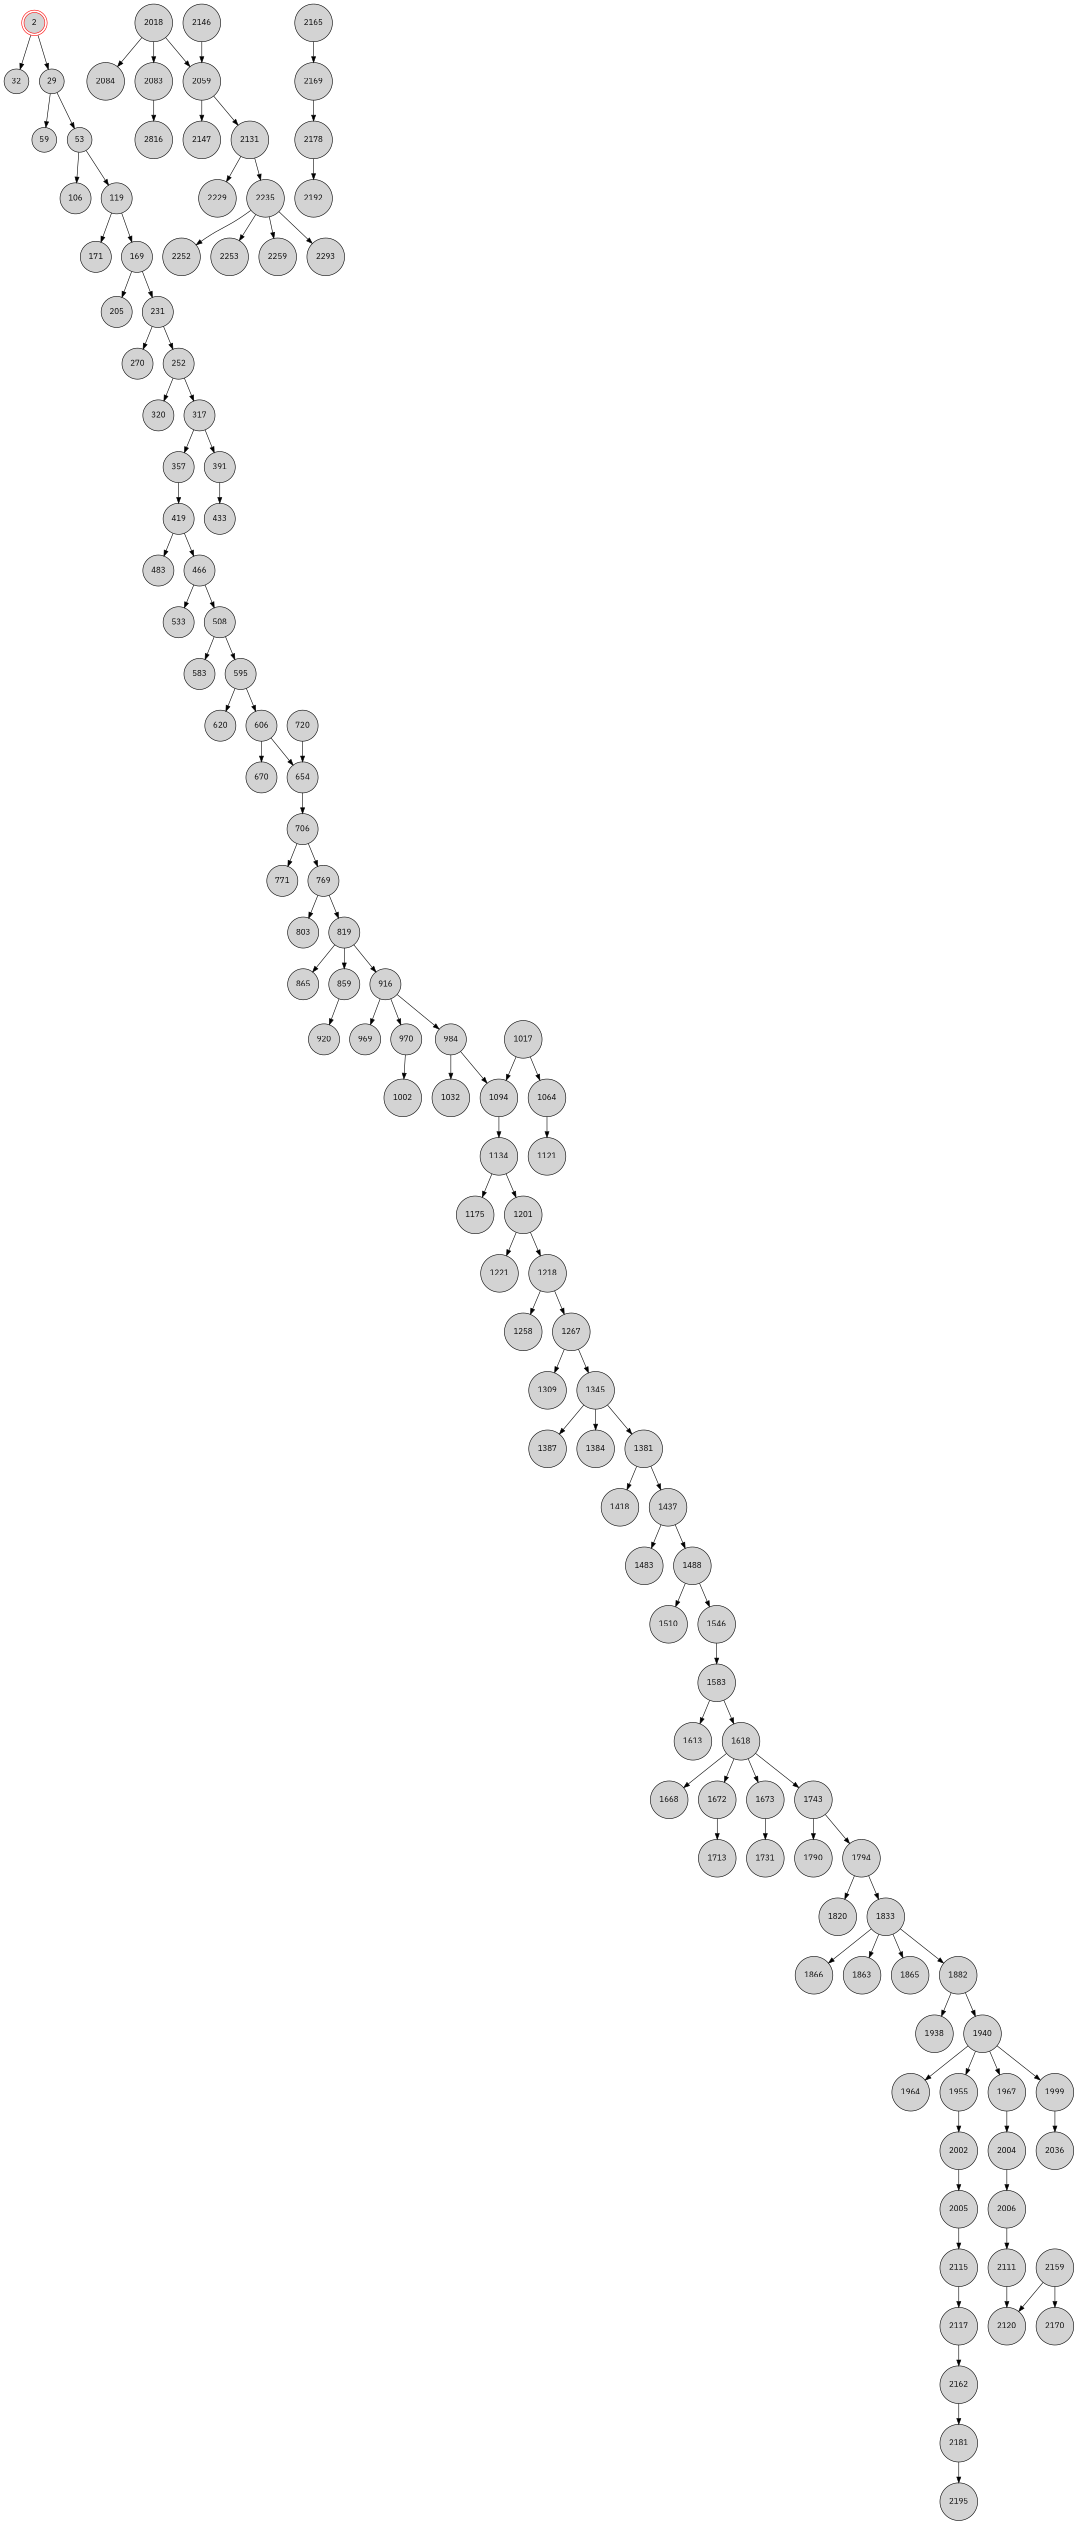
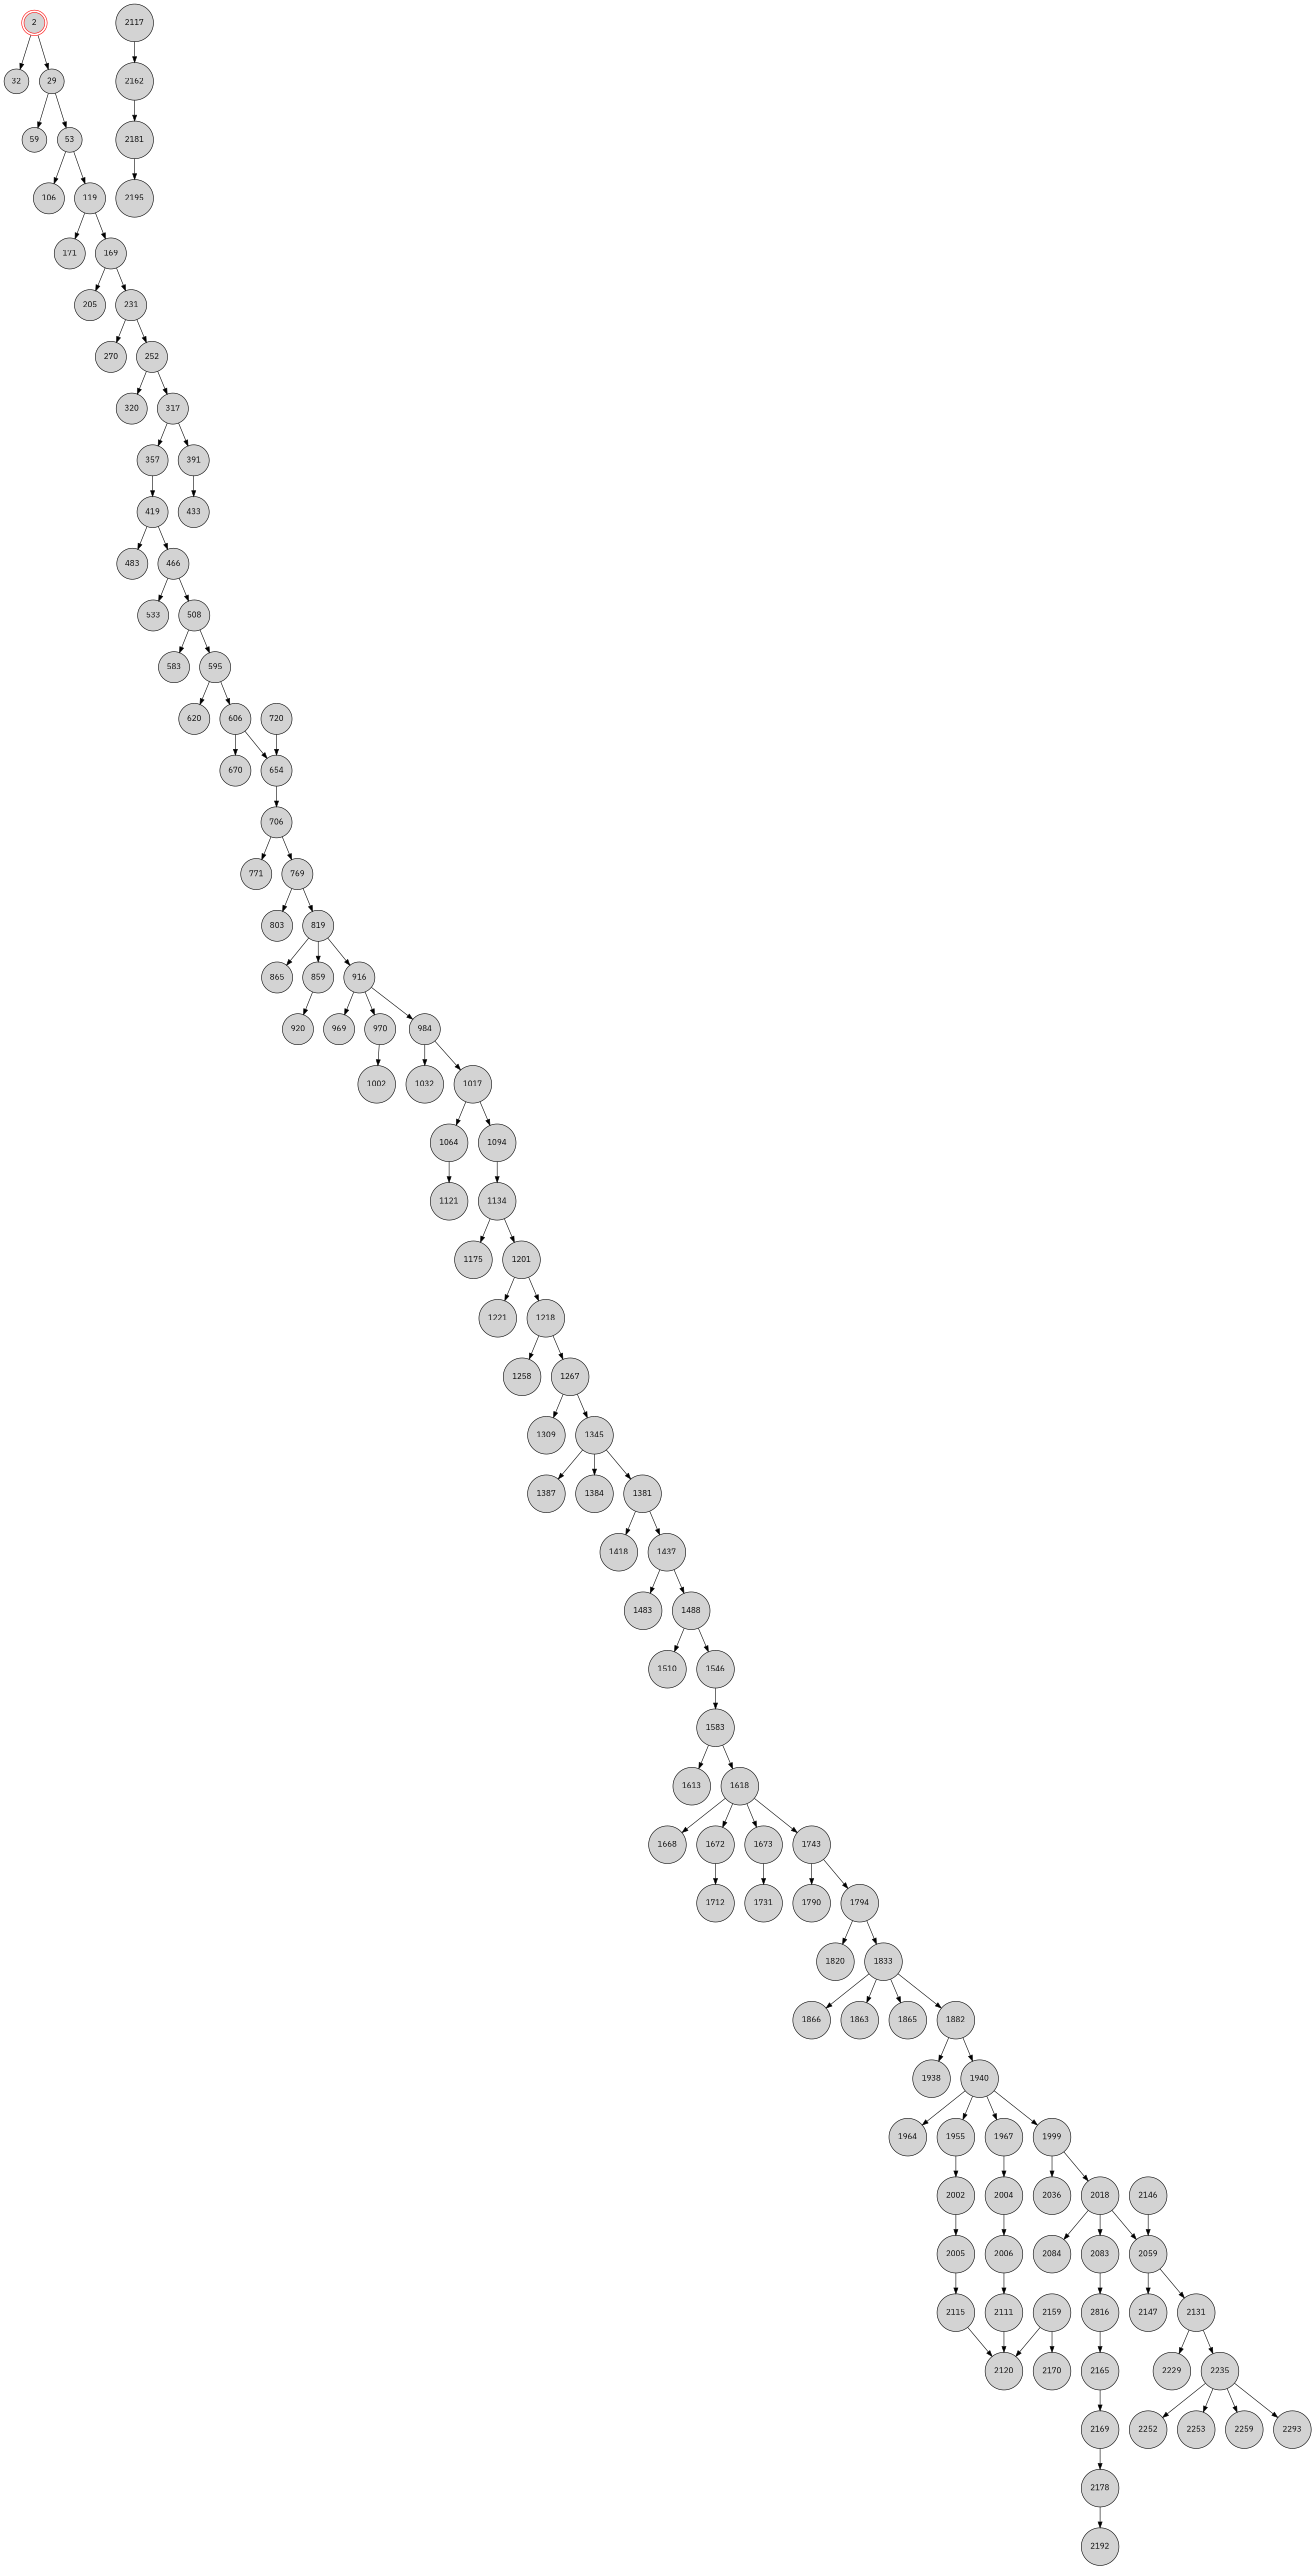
(472, 1065) -> (446, 1053)
(717, 1858) -> (716, 1903)
none -> (1074, 2164)
(959, 2294) -> (978, 2340)
none -> (1100, 2339)
